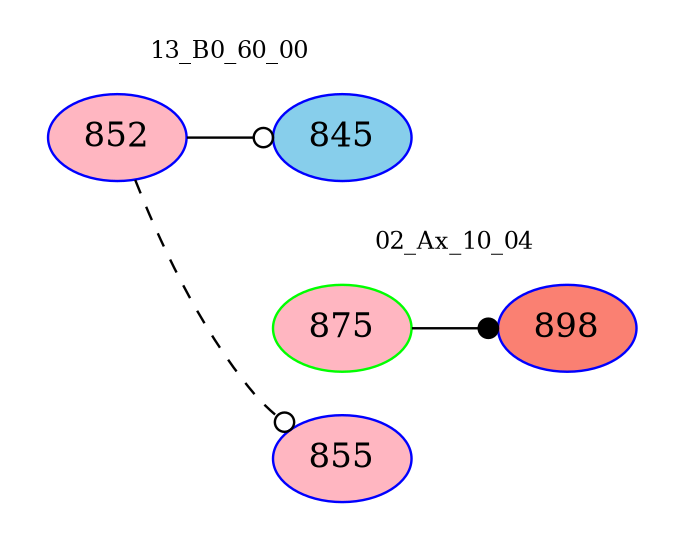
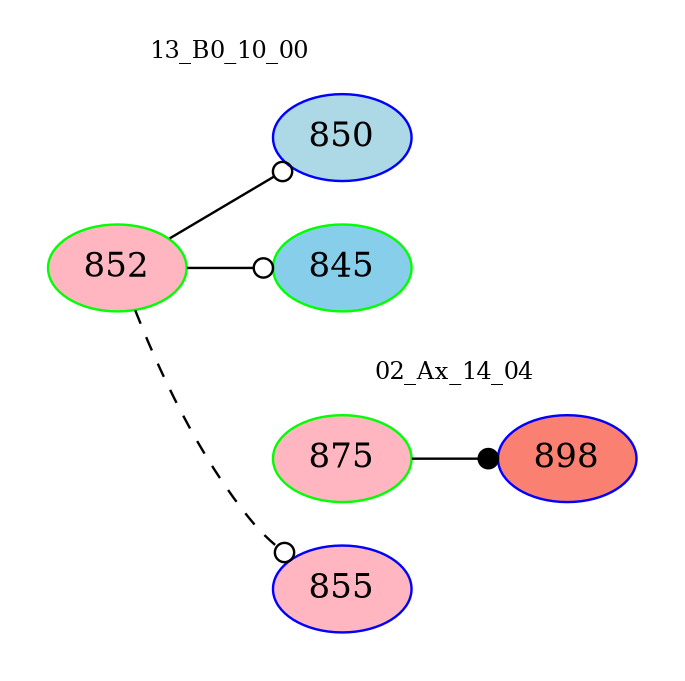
(230, 52) -> (230, 52)
(117, 138) -> (117, 268)
(342, 138) -> (342, 268)
none -> (342, 138)
(455, 243) -> (455, 373)
